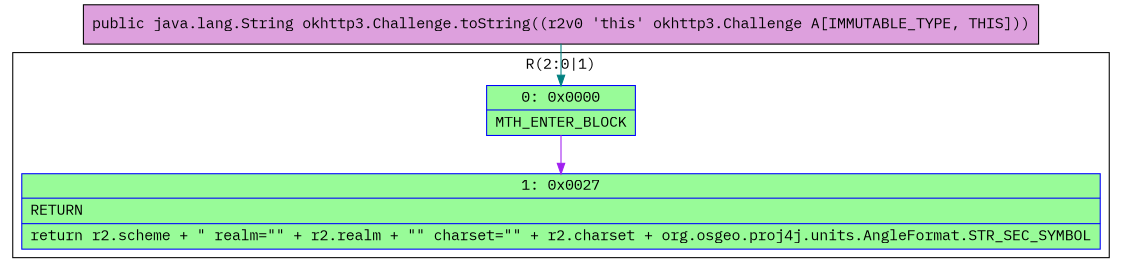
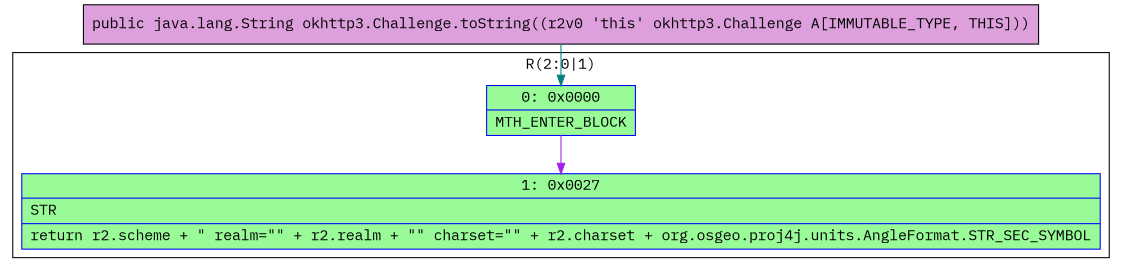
(57, 210) -> (44, 210)
